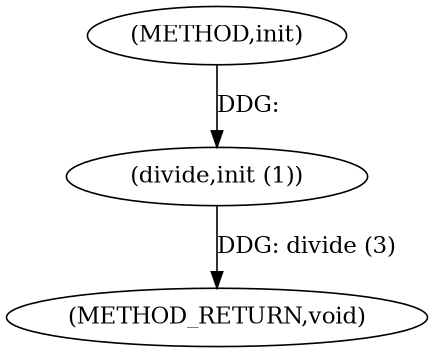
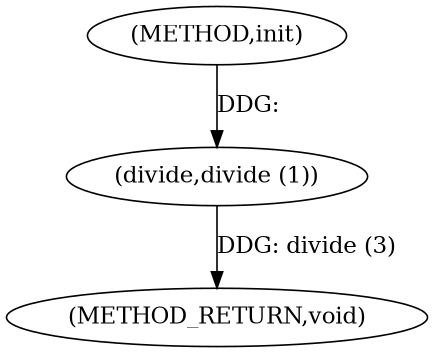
(217, 177) -> (217, 177)
